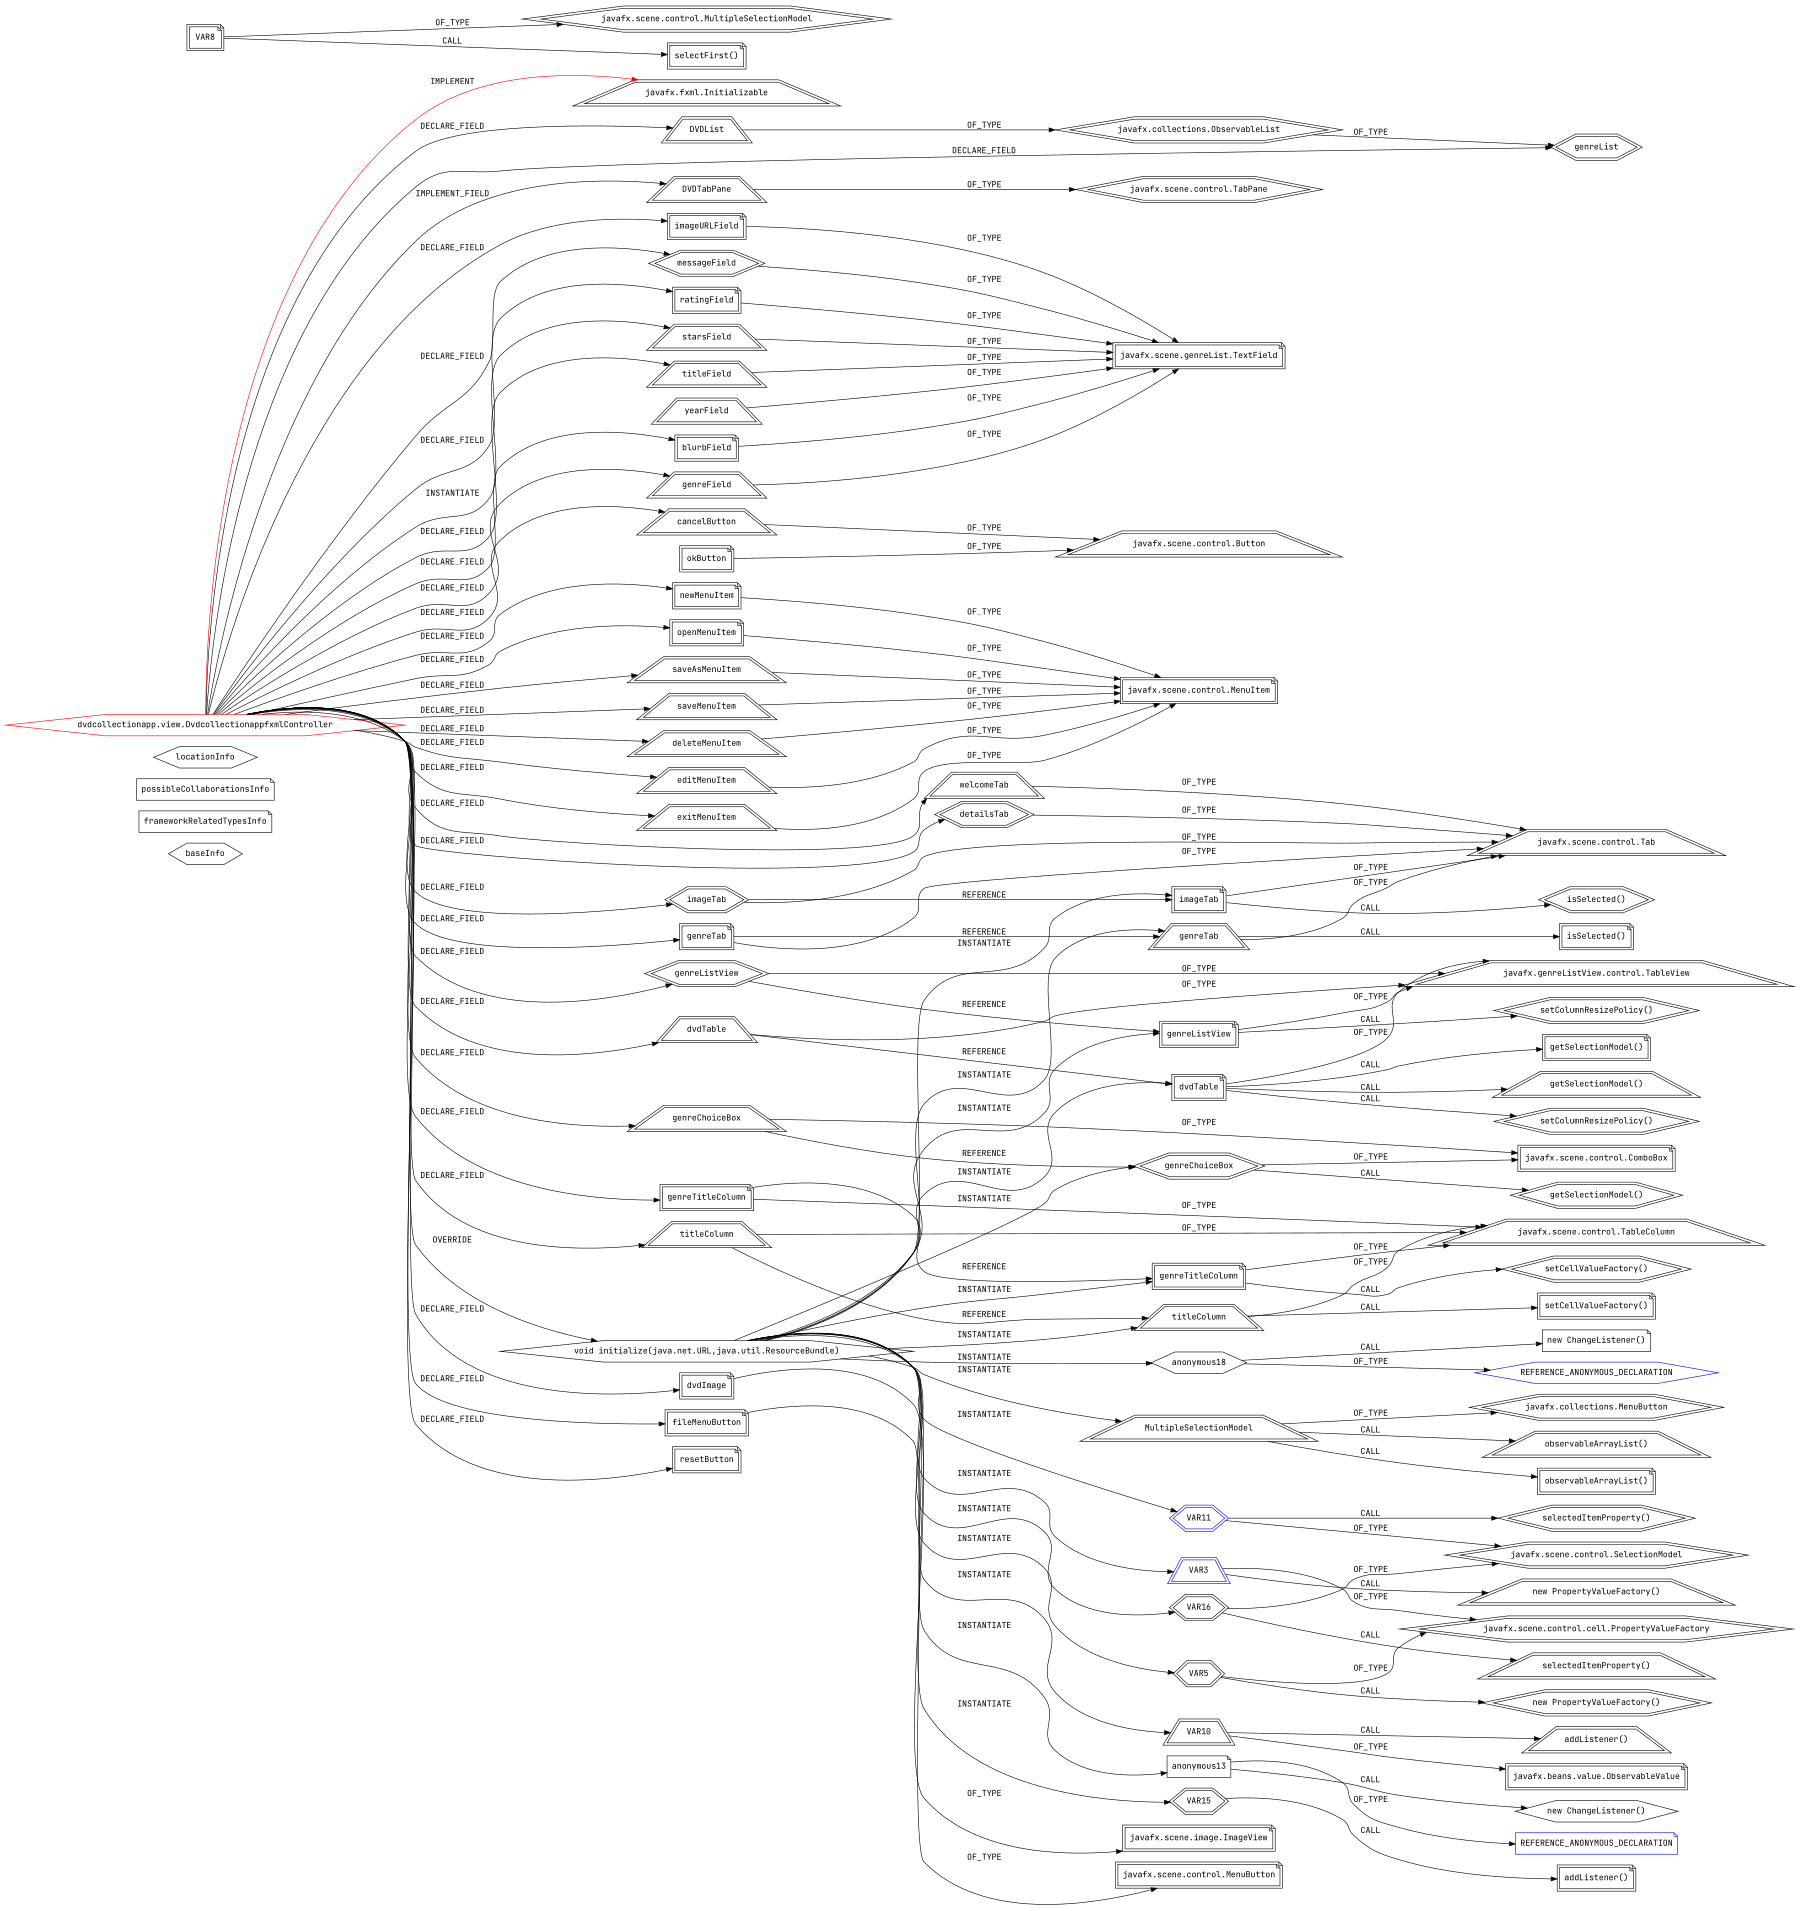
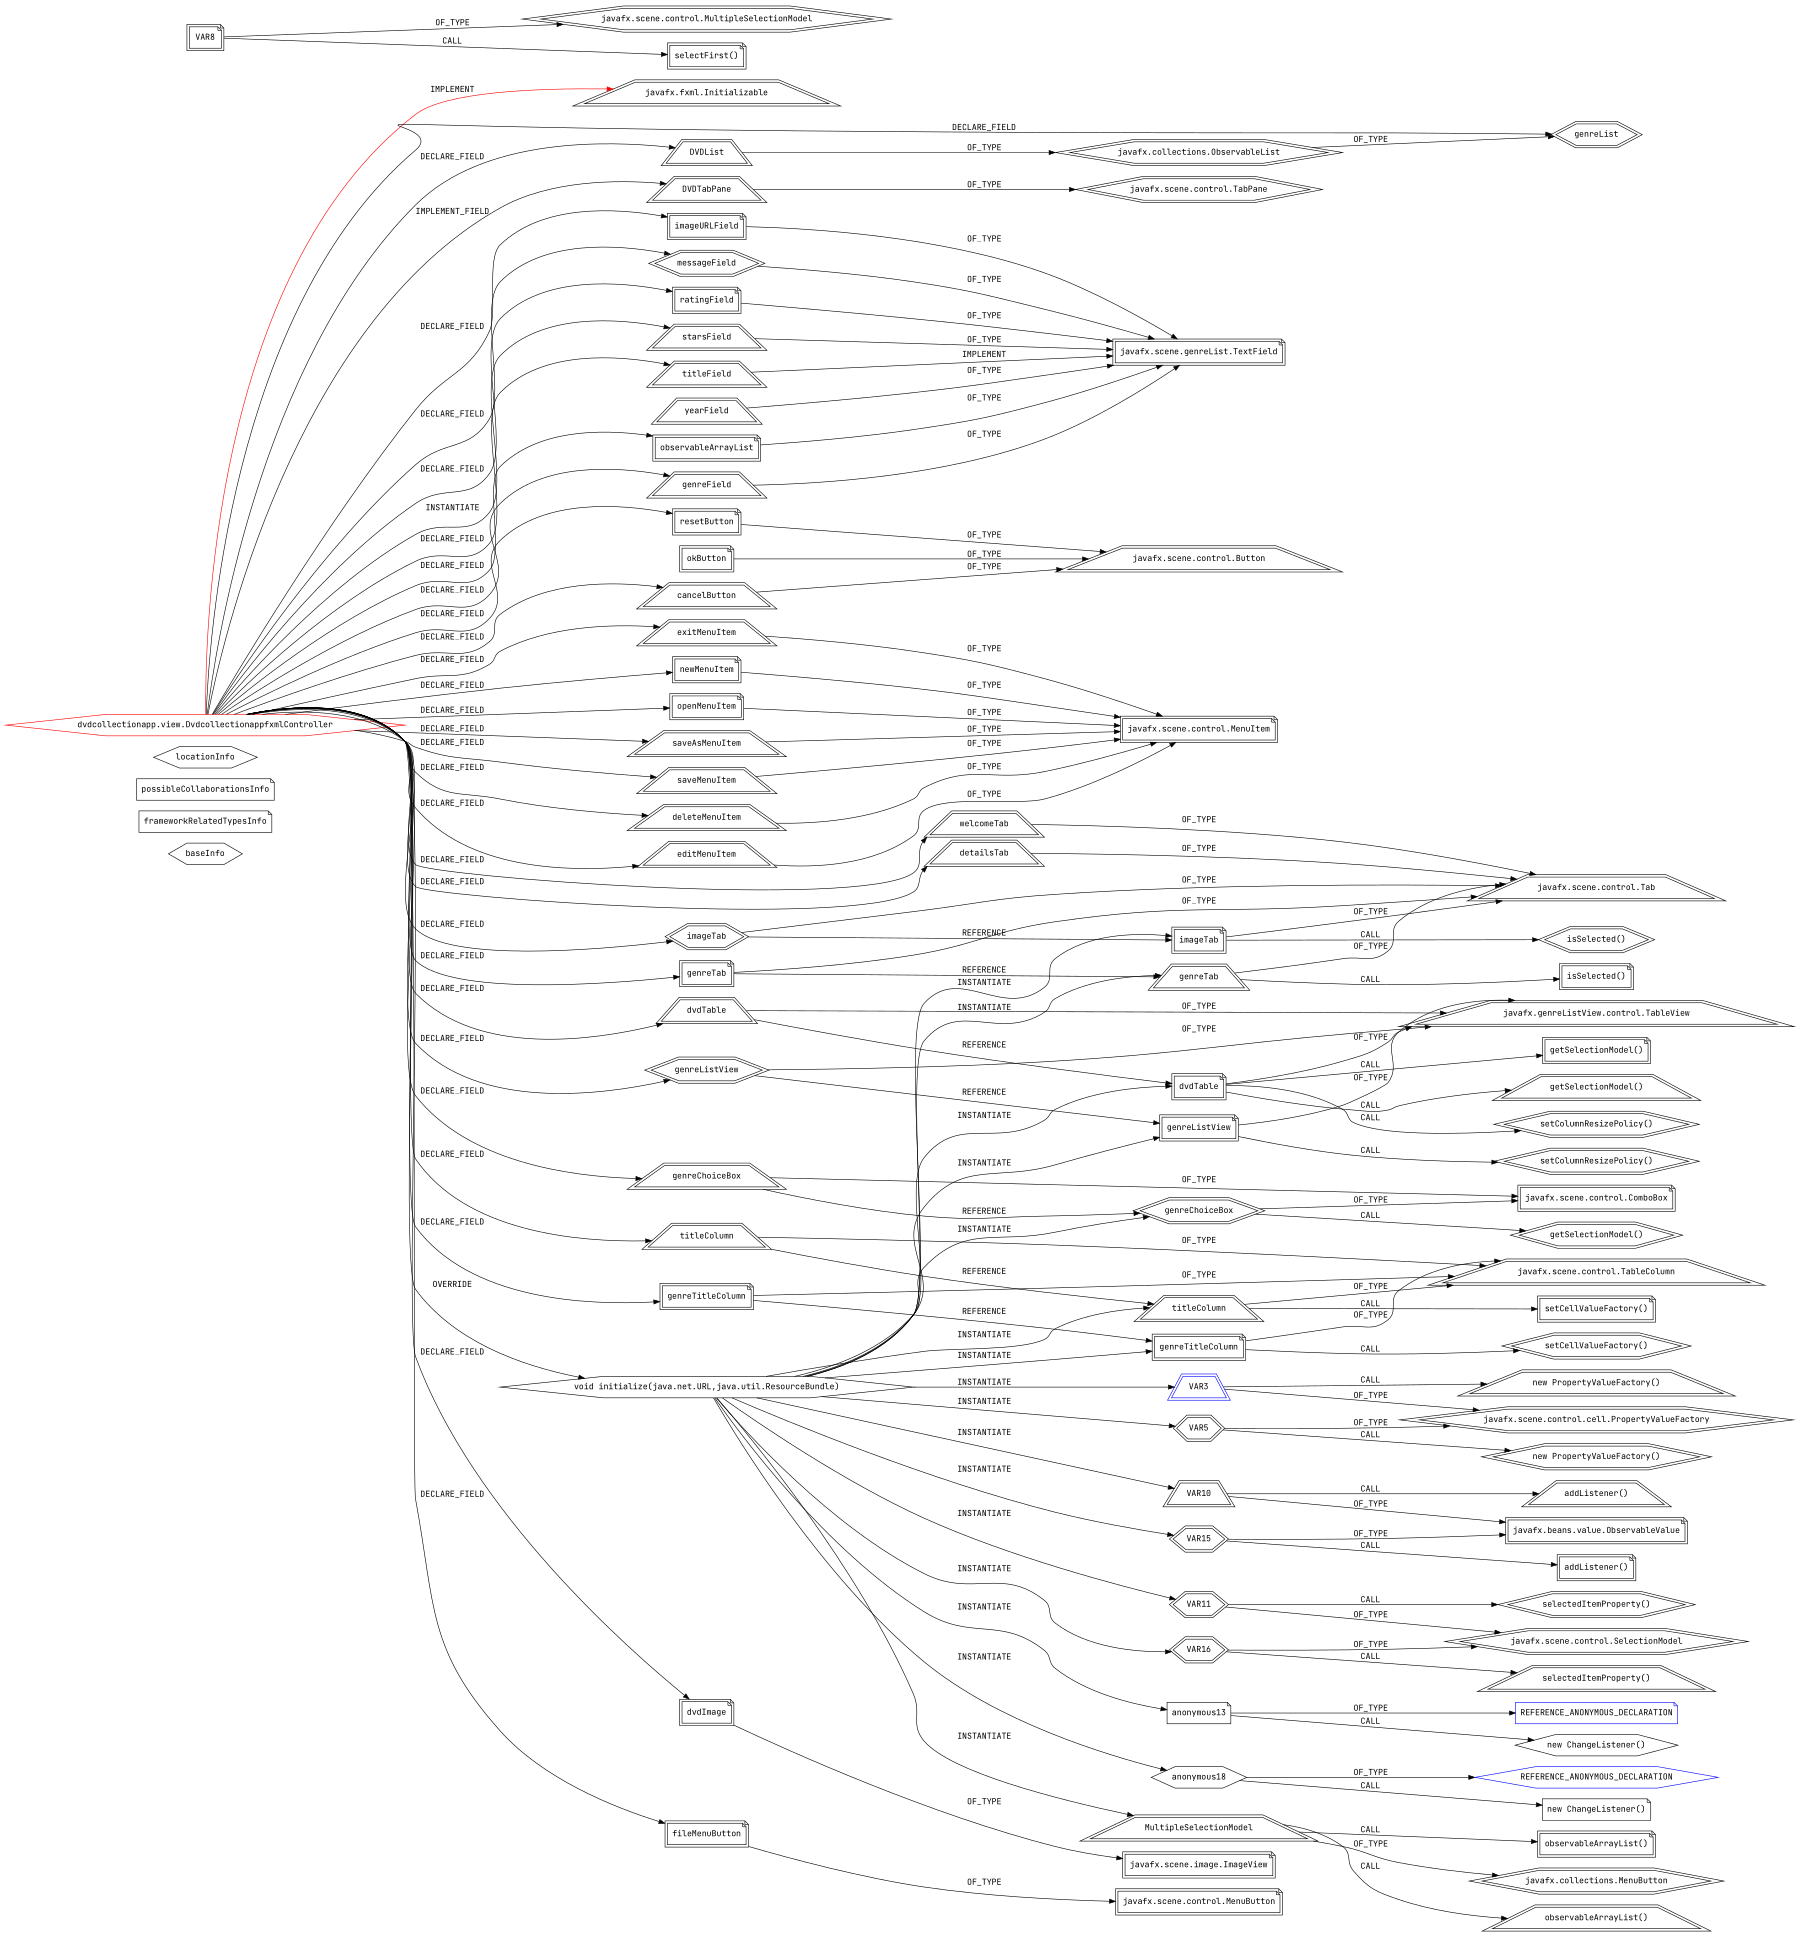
(984, 358) -> (984, 355)
(707, 448) -> (707, 448)
none -> (921, 538)
(984, 815) -> (984, 853)
(1199, 1518) -> (1199, 1605)
none -> (1364, 1539)
